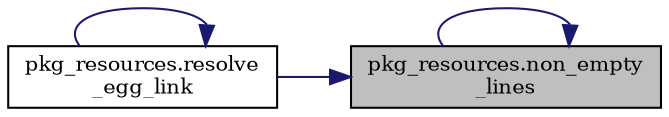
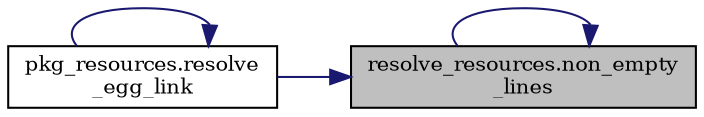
(506, 77) -> (523, 77)
